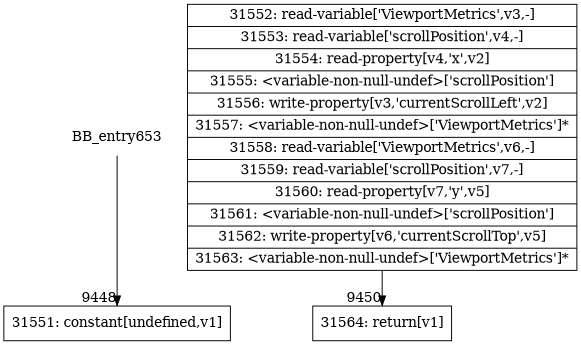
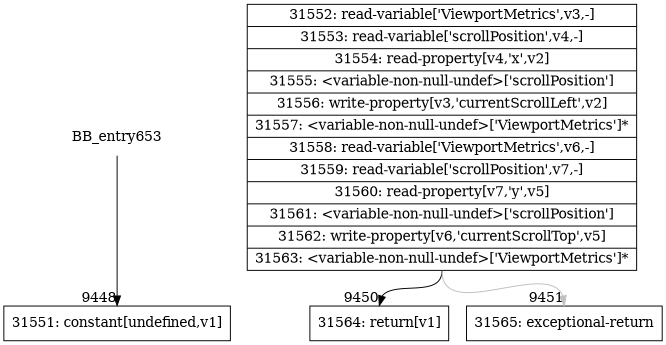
none -> (564, 323)
